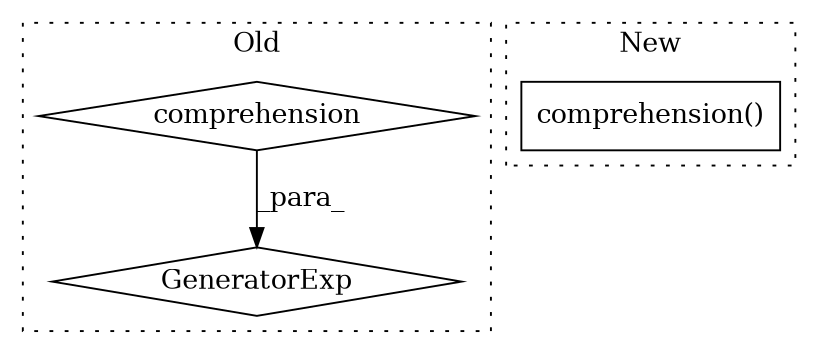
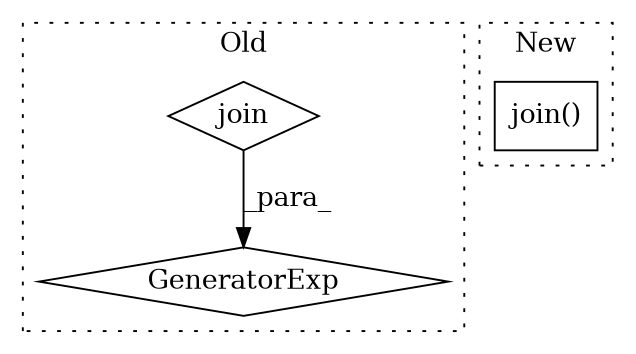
(257, 116) -> (244, 116)
(651, 116) -> (546, 116)
